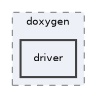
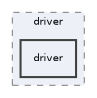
(48, 22) -> (48, 22)
